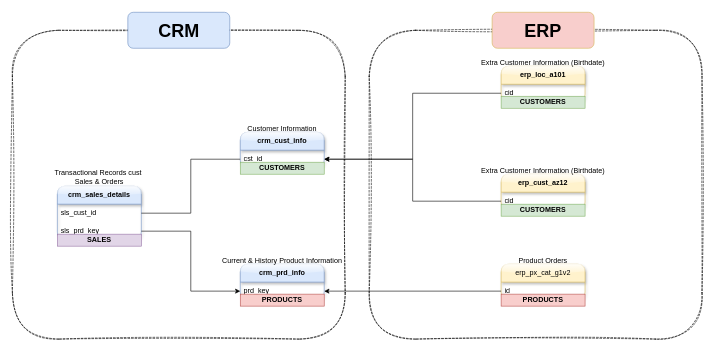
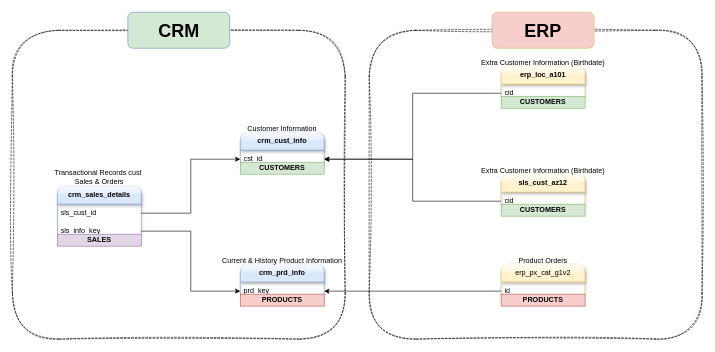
(179, 30) -> (179, 30)
(235, 159) -> (234, 159)
(543, 183) -> (543, 183)
(82, 231) -> (83, 231)
